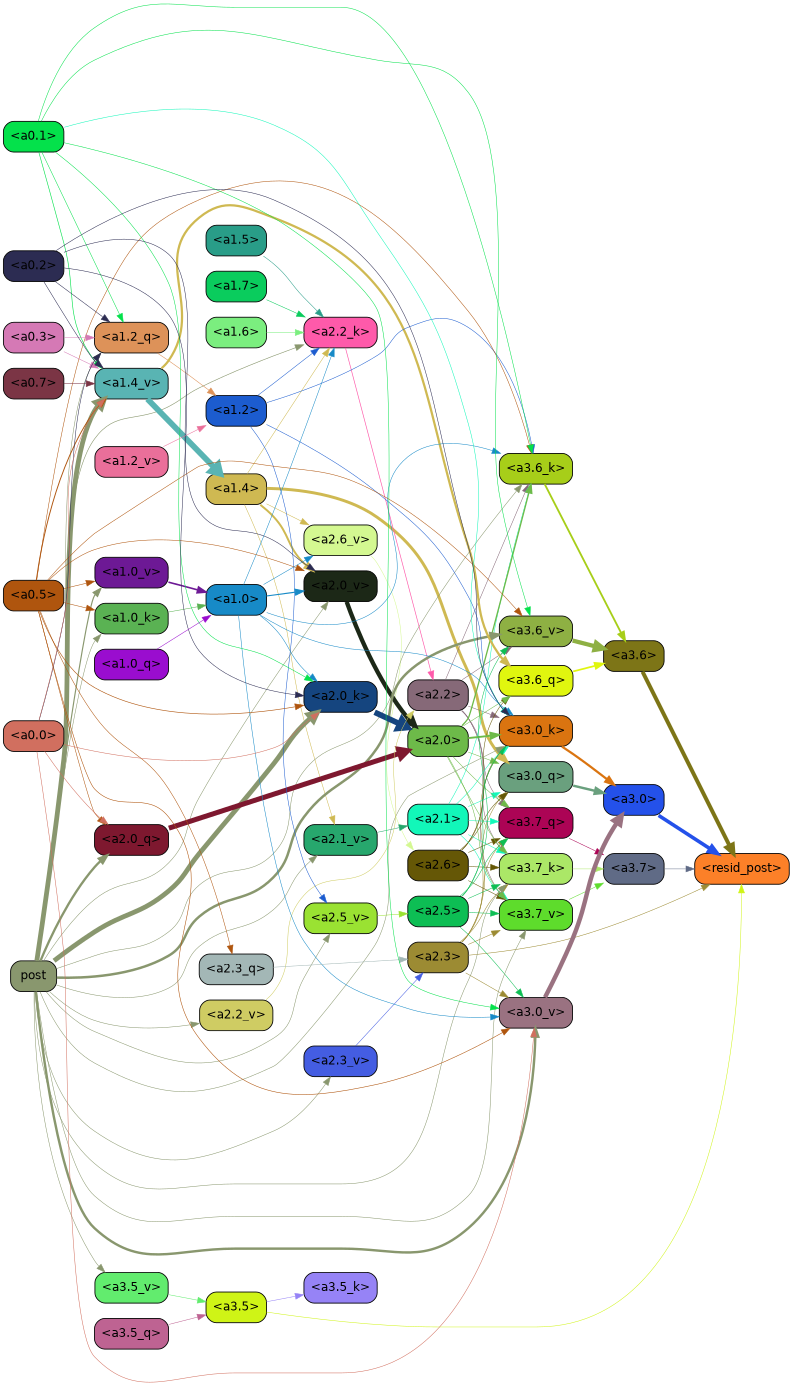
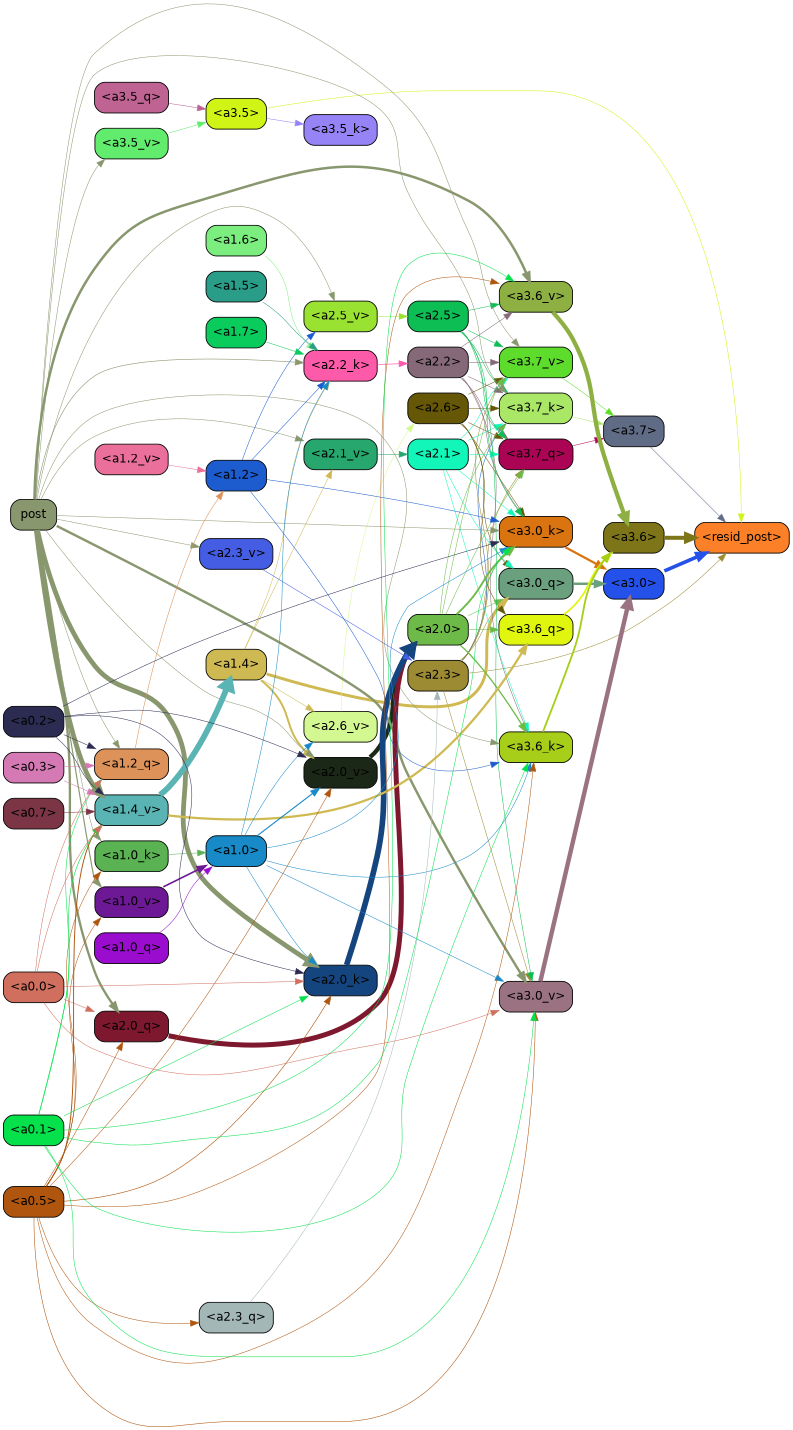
(416, 291) -> (390, 1035)
(69, 540) -> (53, 875)
(481, 916) -> (483, 546)
(236, 1015) -> none
